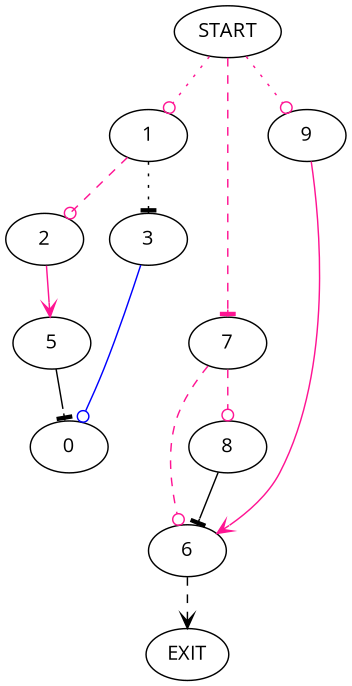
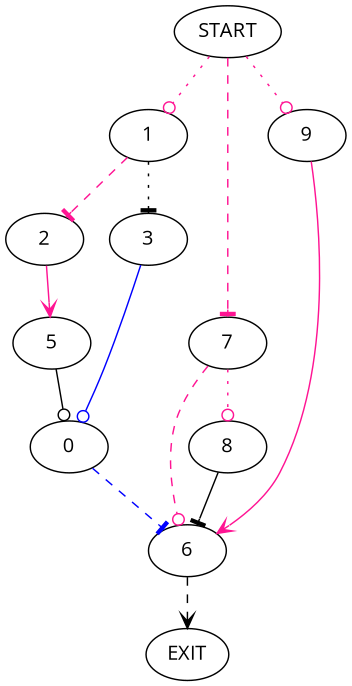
(99, 185) -> (99, 185)
(60, 389) -> (60, 389)
(228, 389) -> (228, 389)
none -> (126, 497)
